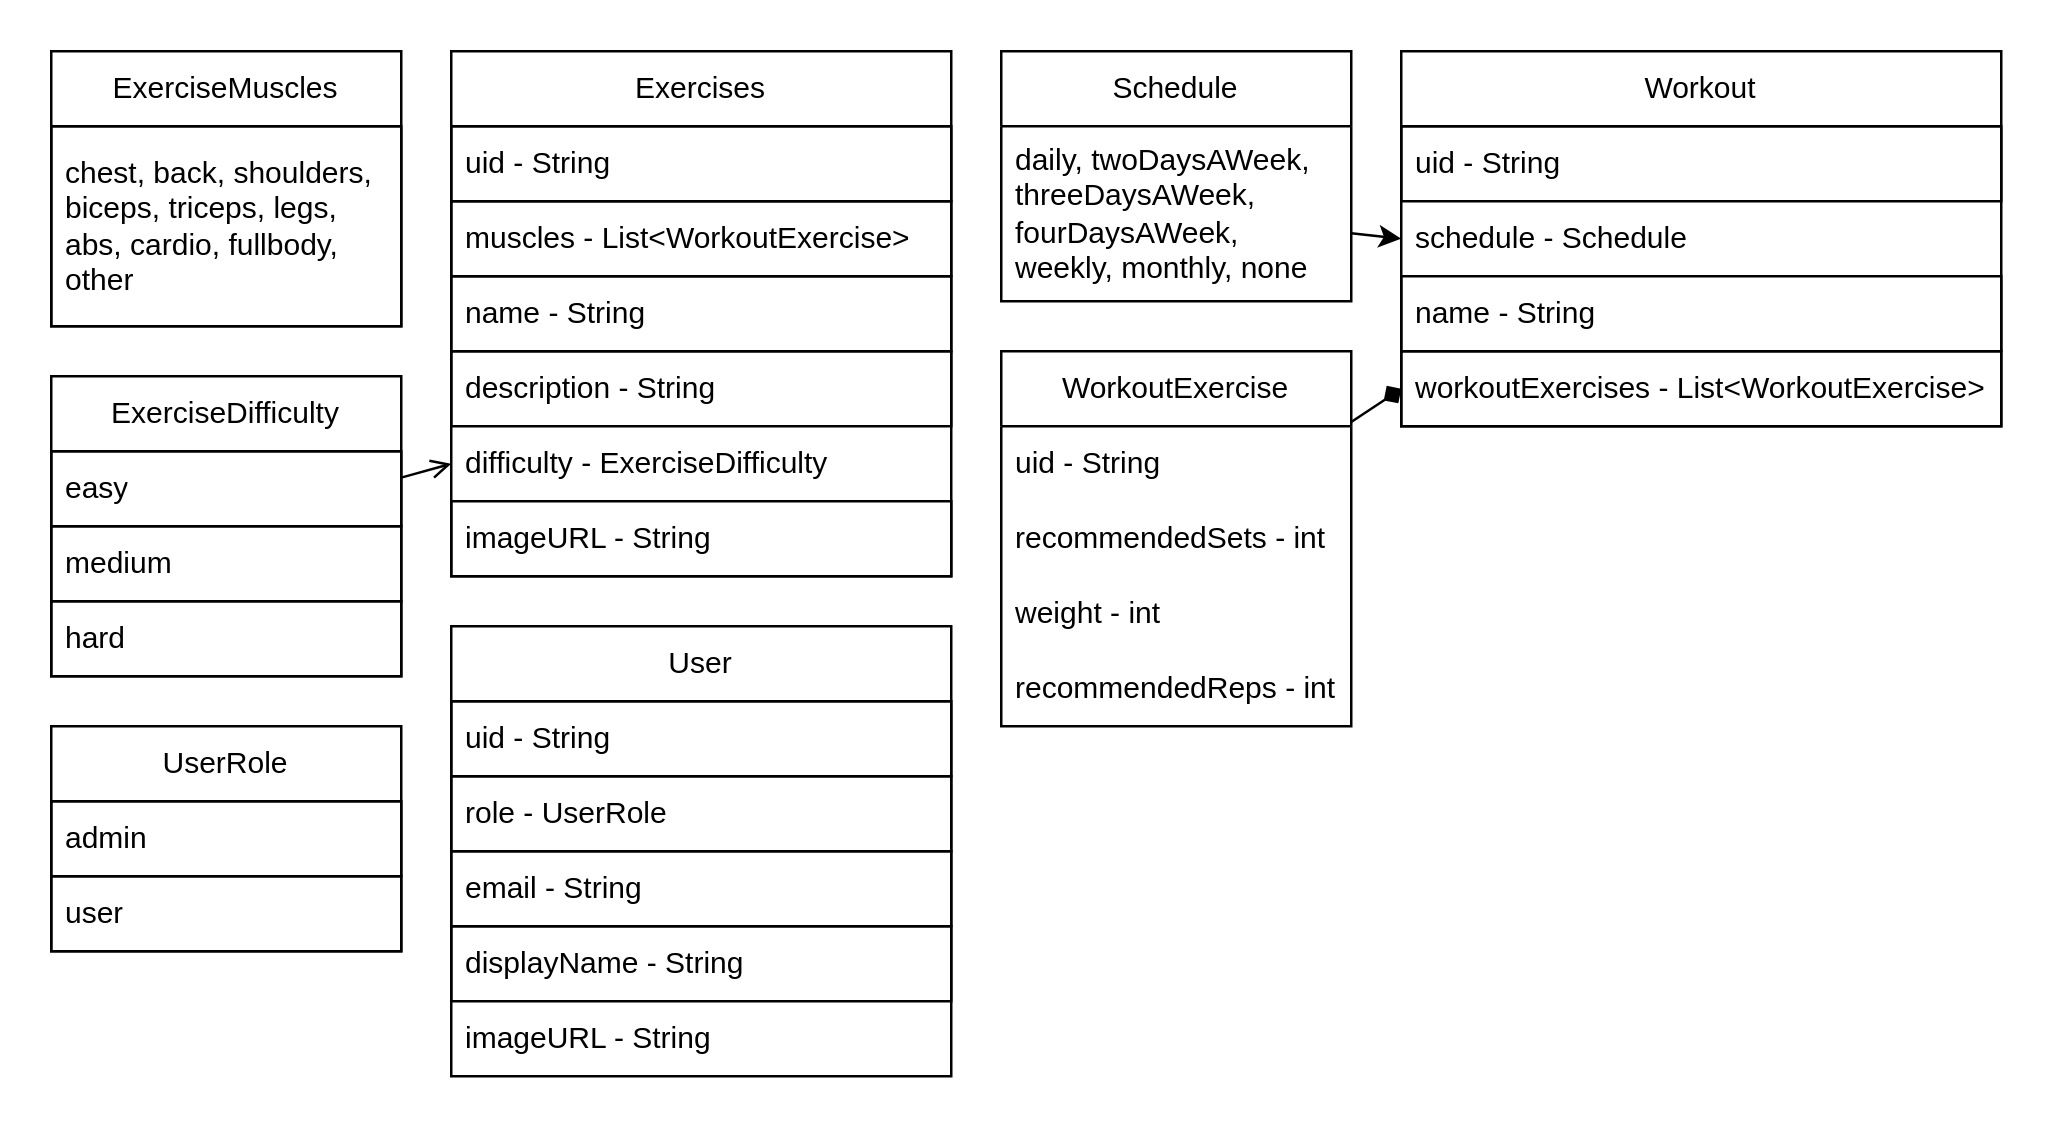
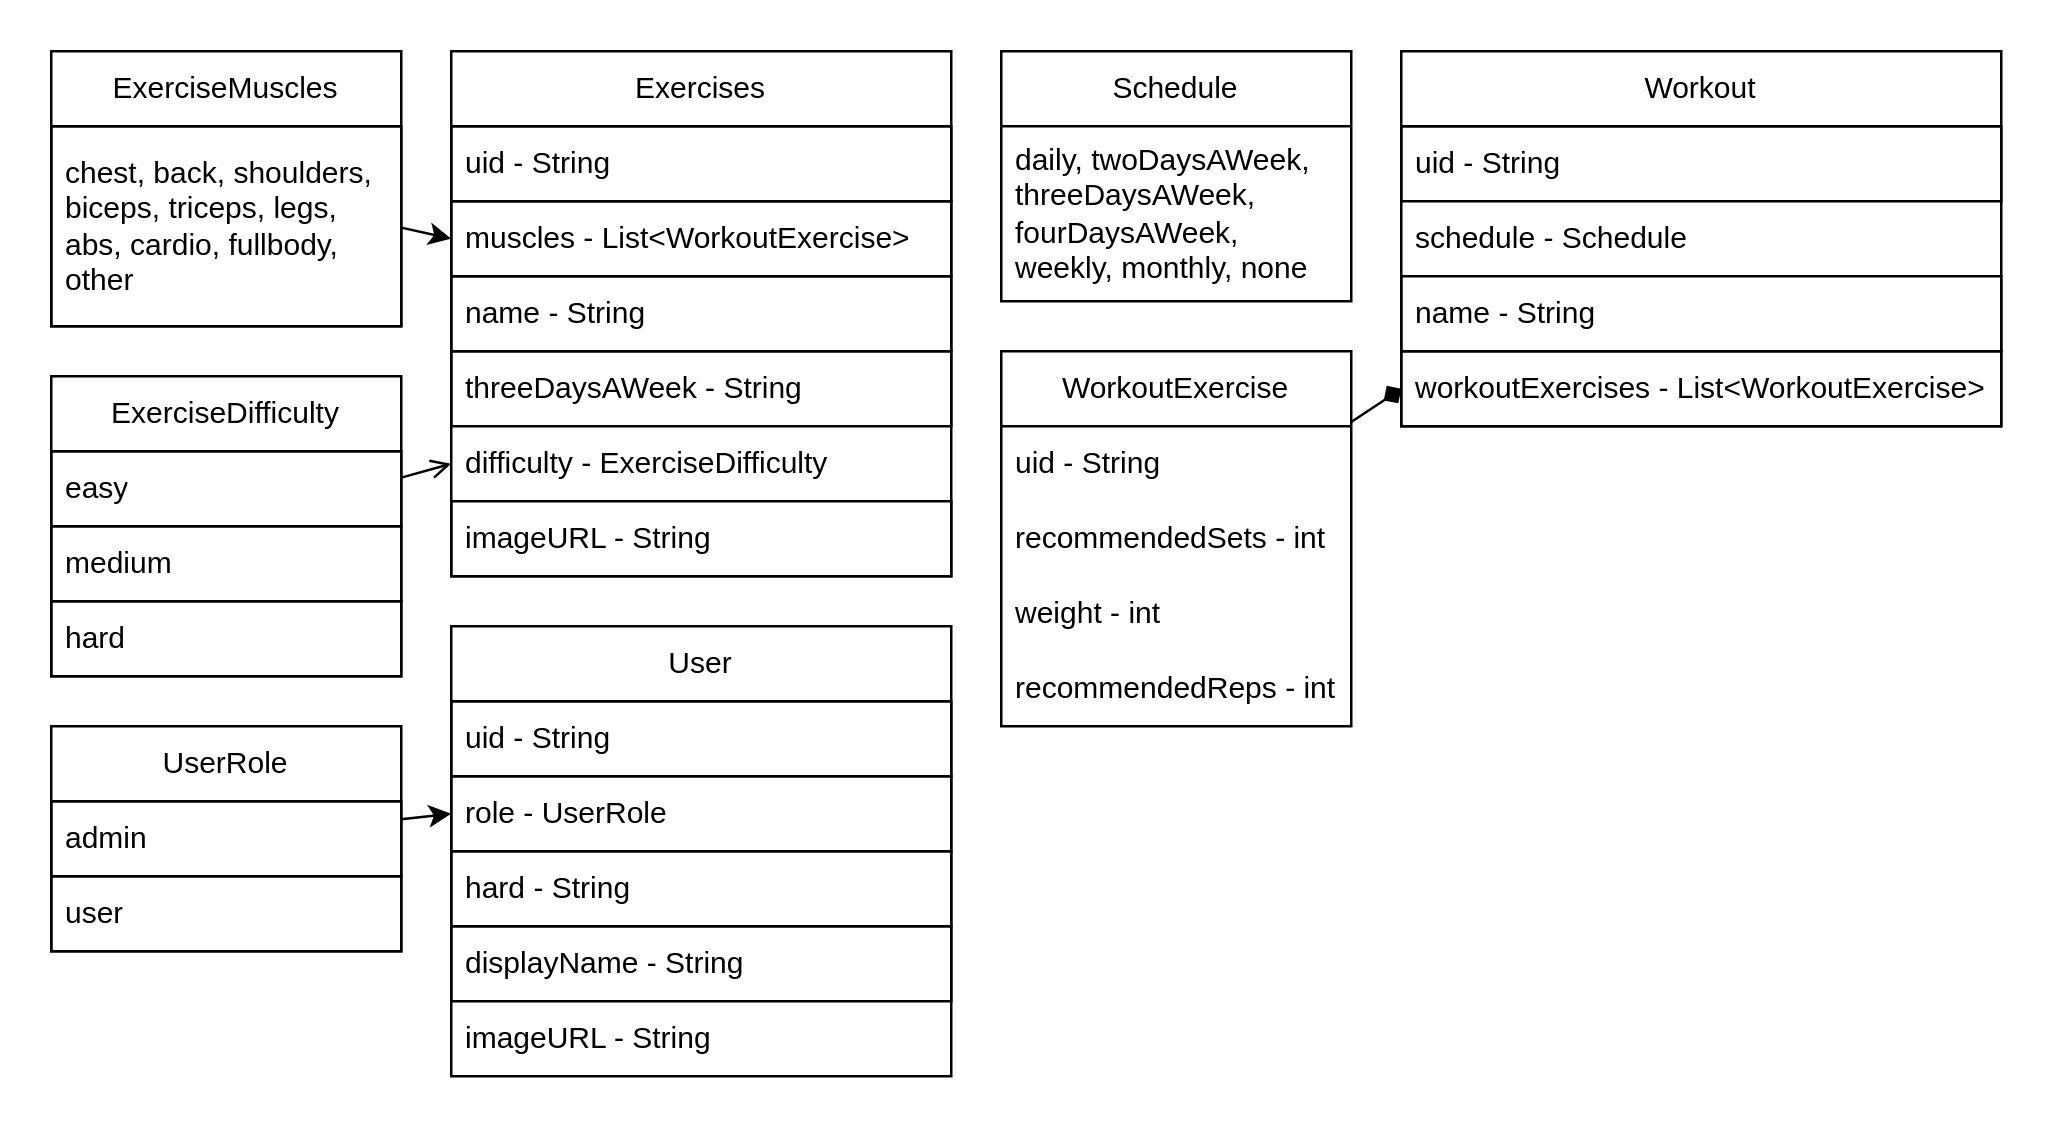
none -> (420, 232)
(1370, 235) -> none
(615, 389) -> (648, 389)
none -> (420, 817)
(564, 889) -> (564, 889)
